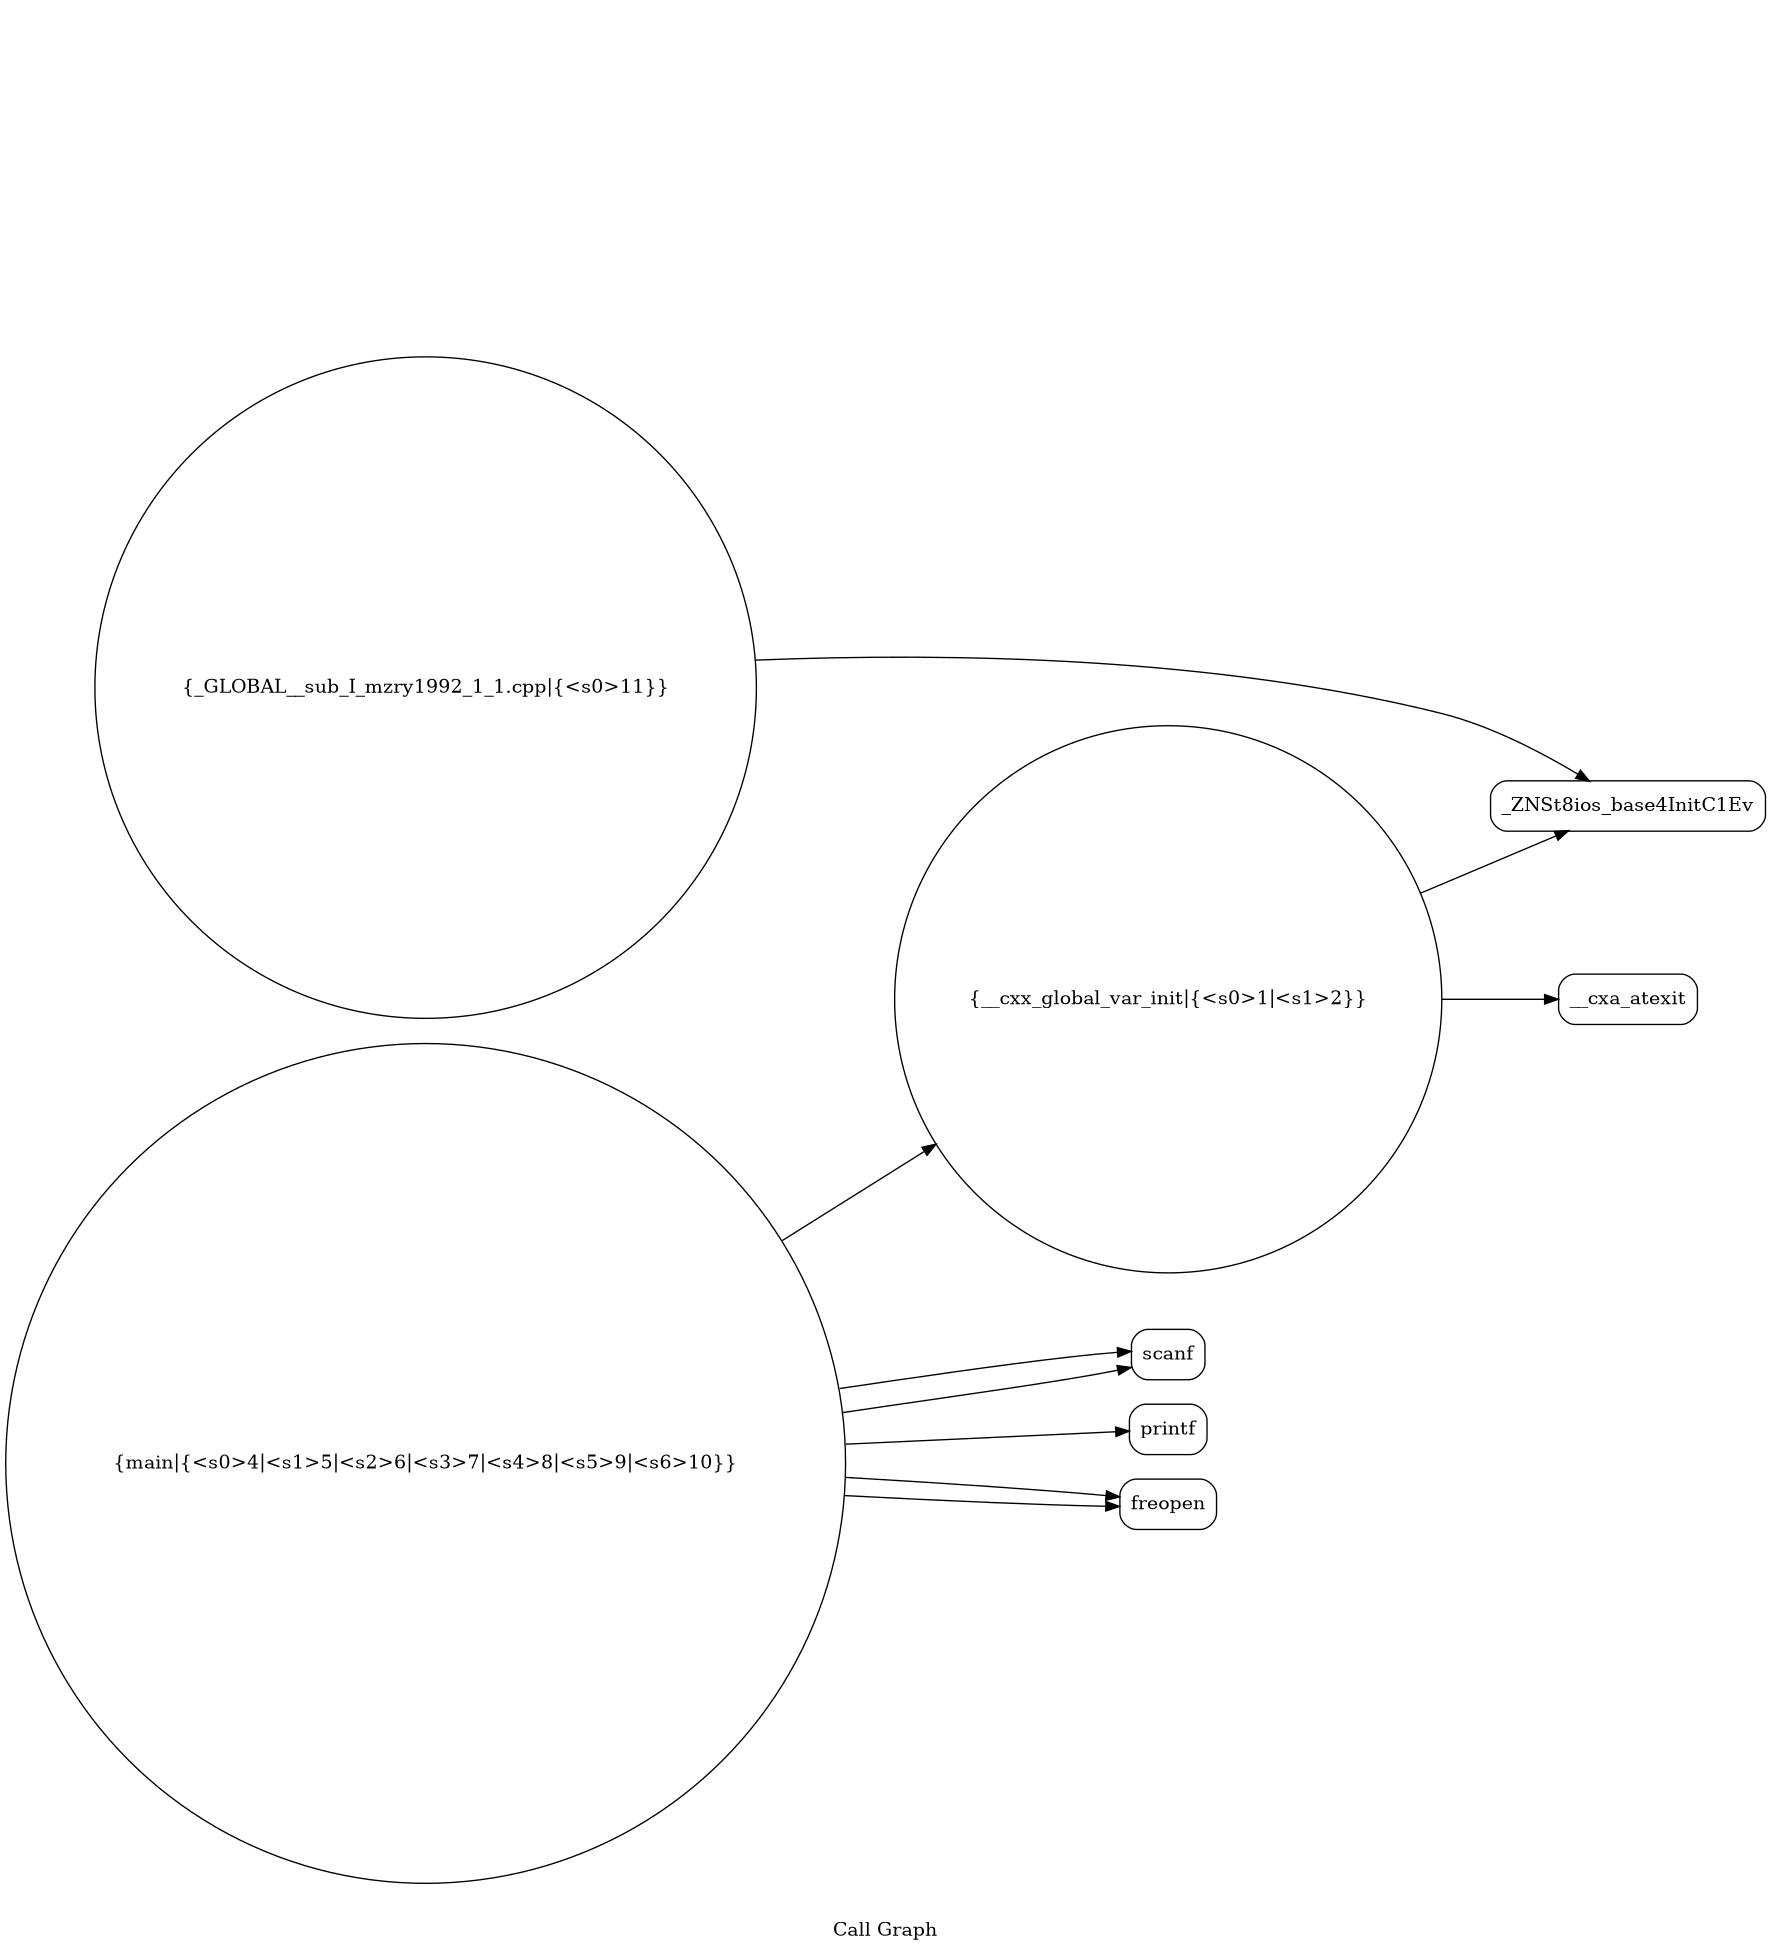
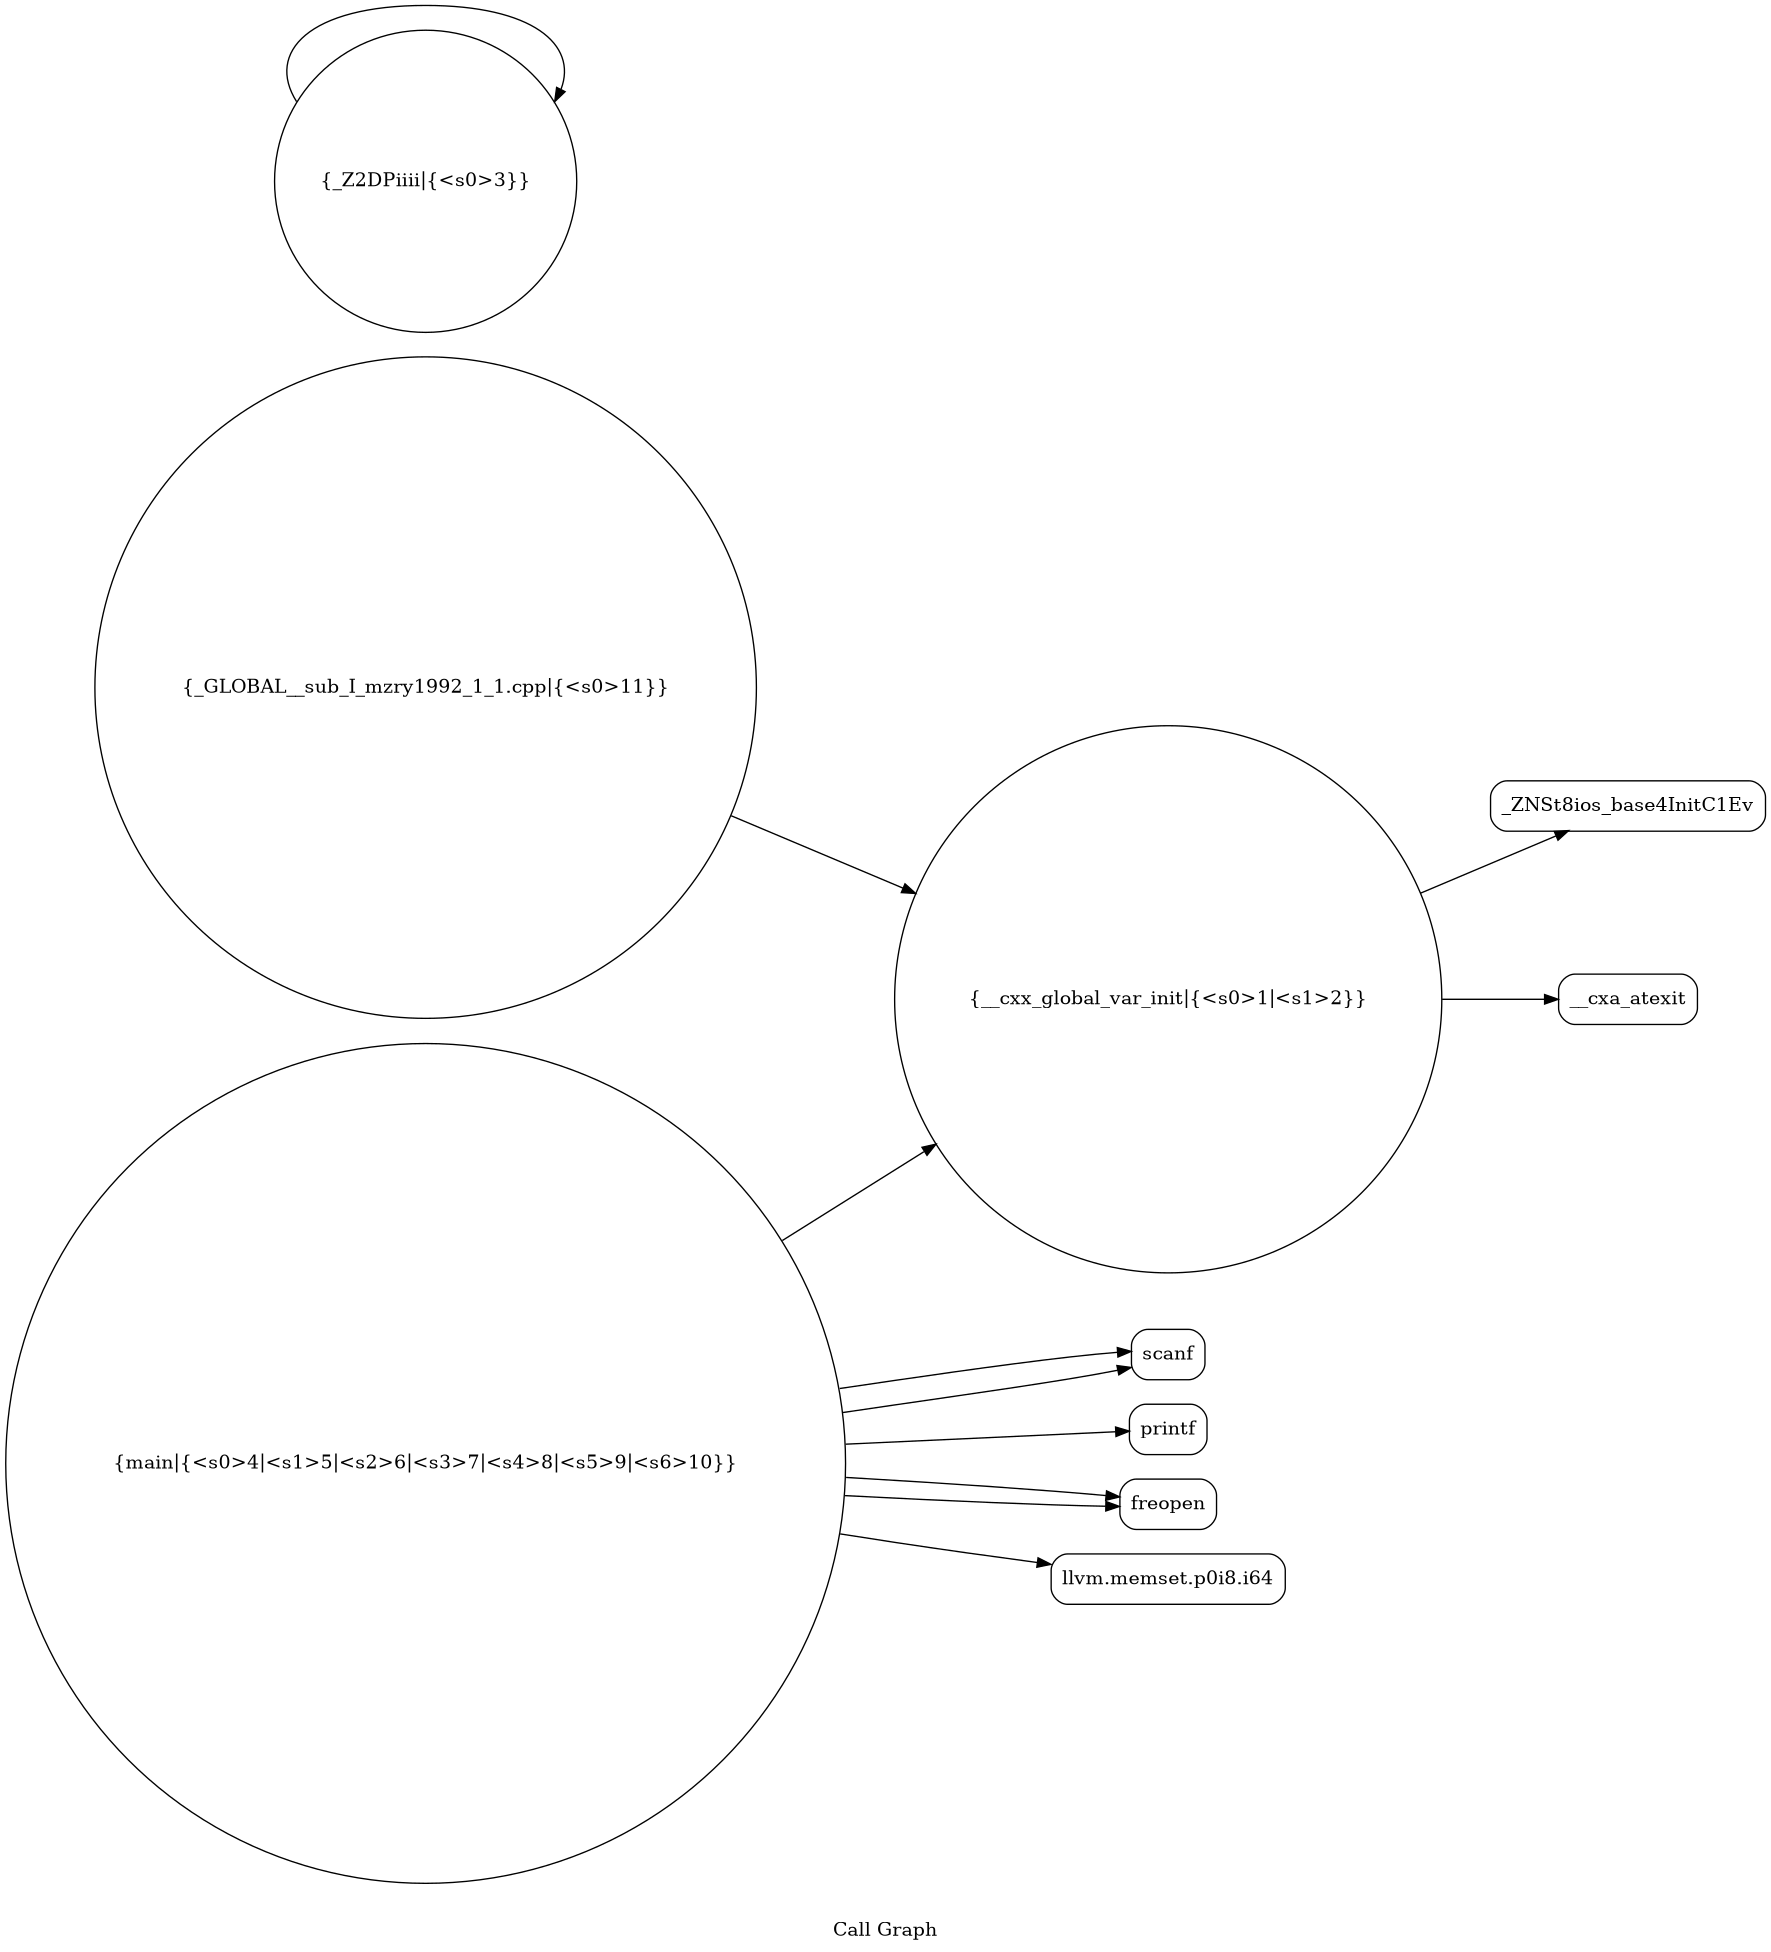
none -> (426, 181)
(1175, 670) -> (817, 852)
none -> (1168, 1579)
